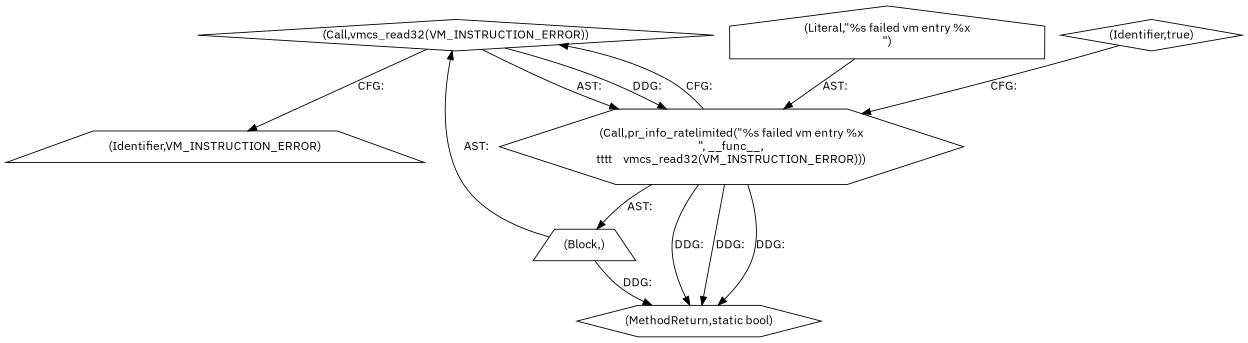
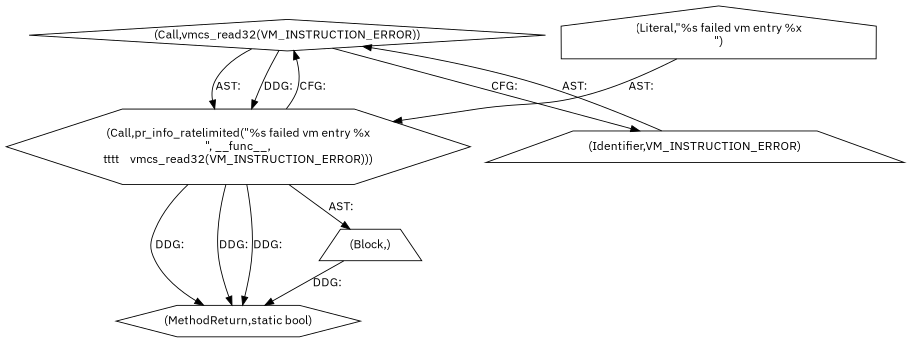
(1152, 35) -> none
(458, 173) -> (520, 79)
